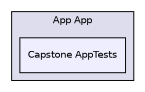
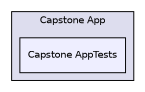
(73, 21) -> (73, 21)
